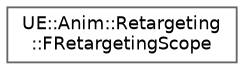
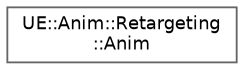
(122, 35) -> (122, 35)
